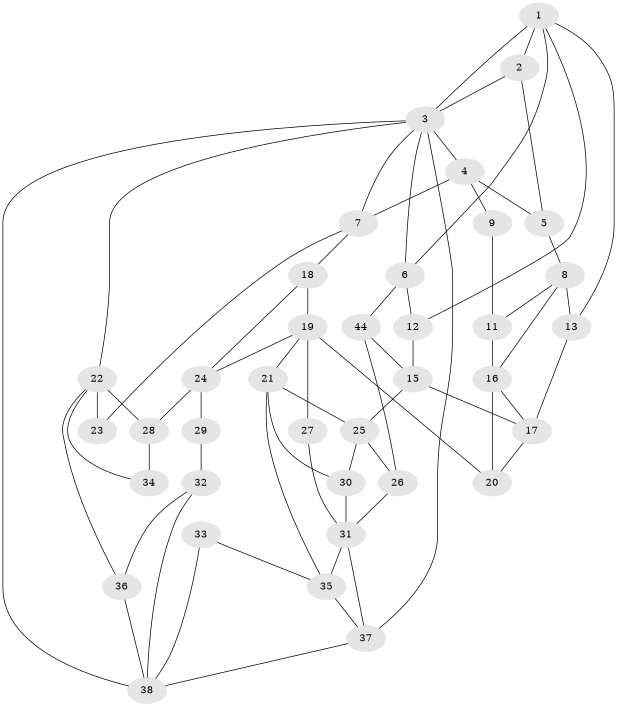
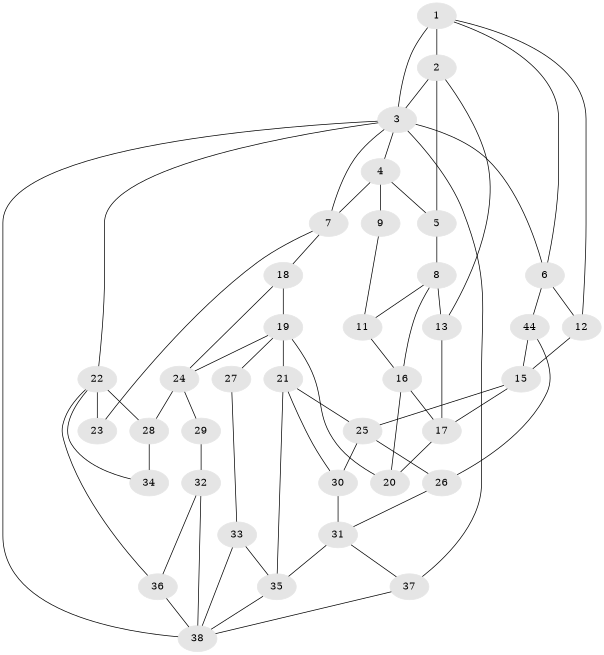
(614, 160) -> (490, 196)
(317, 486) -> (234, 457)
(346, 613) -> (237, 613)
